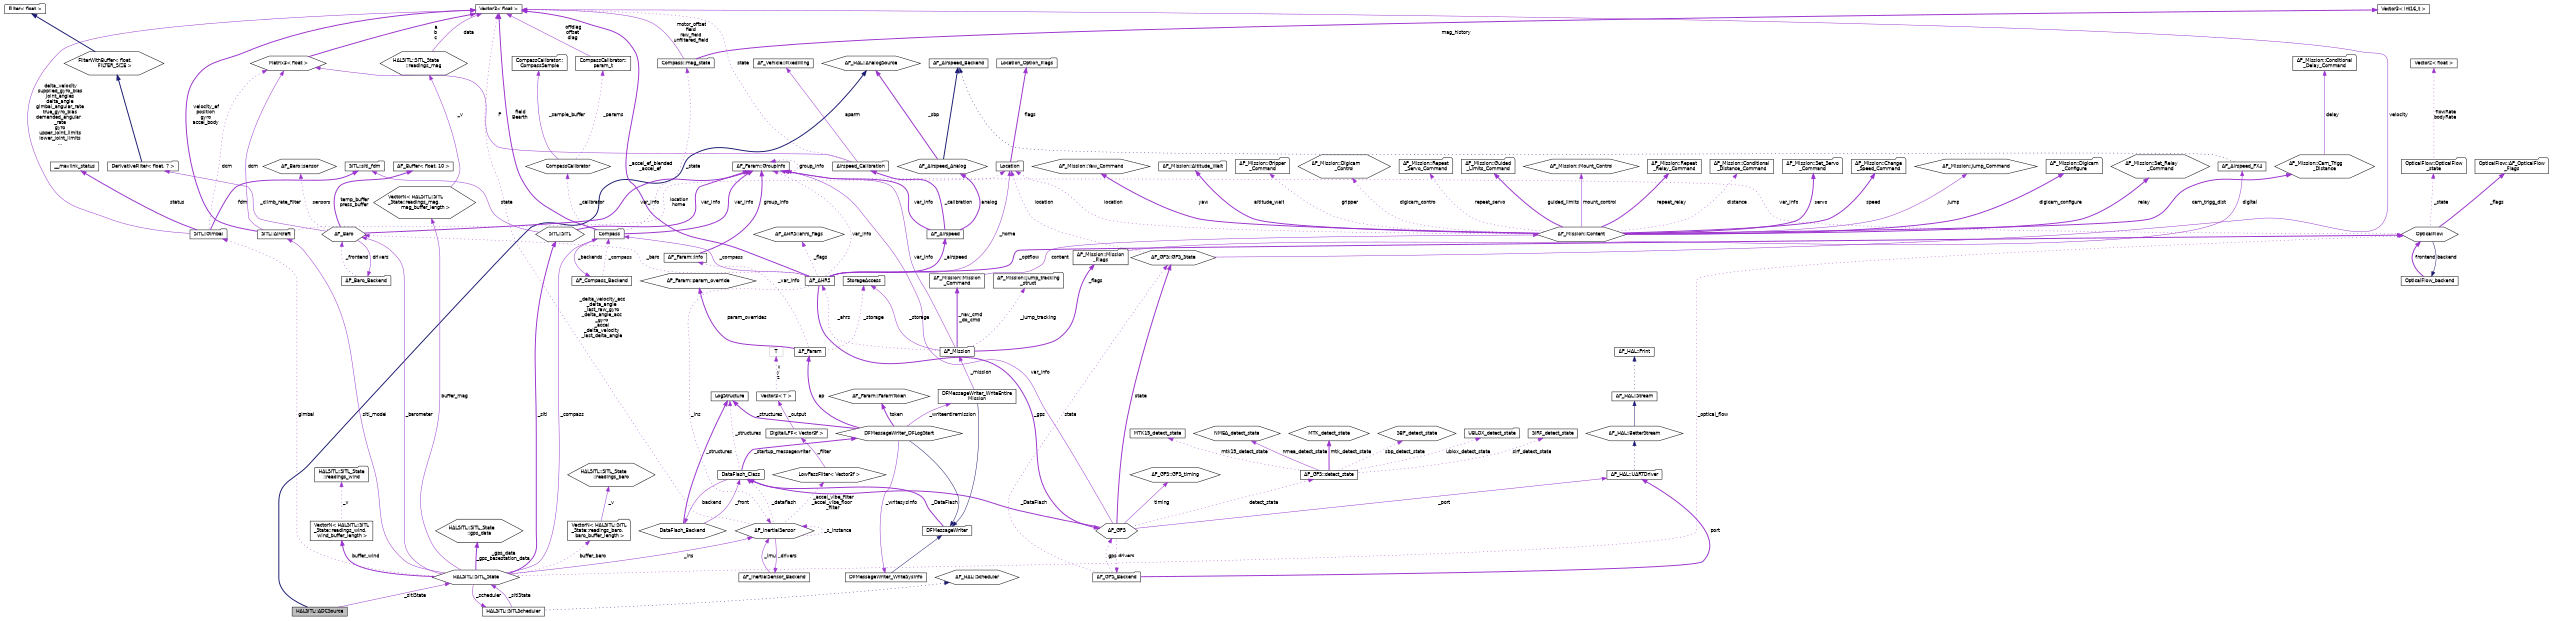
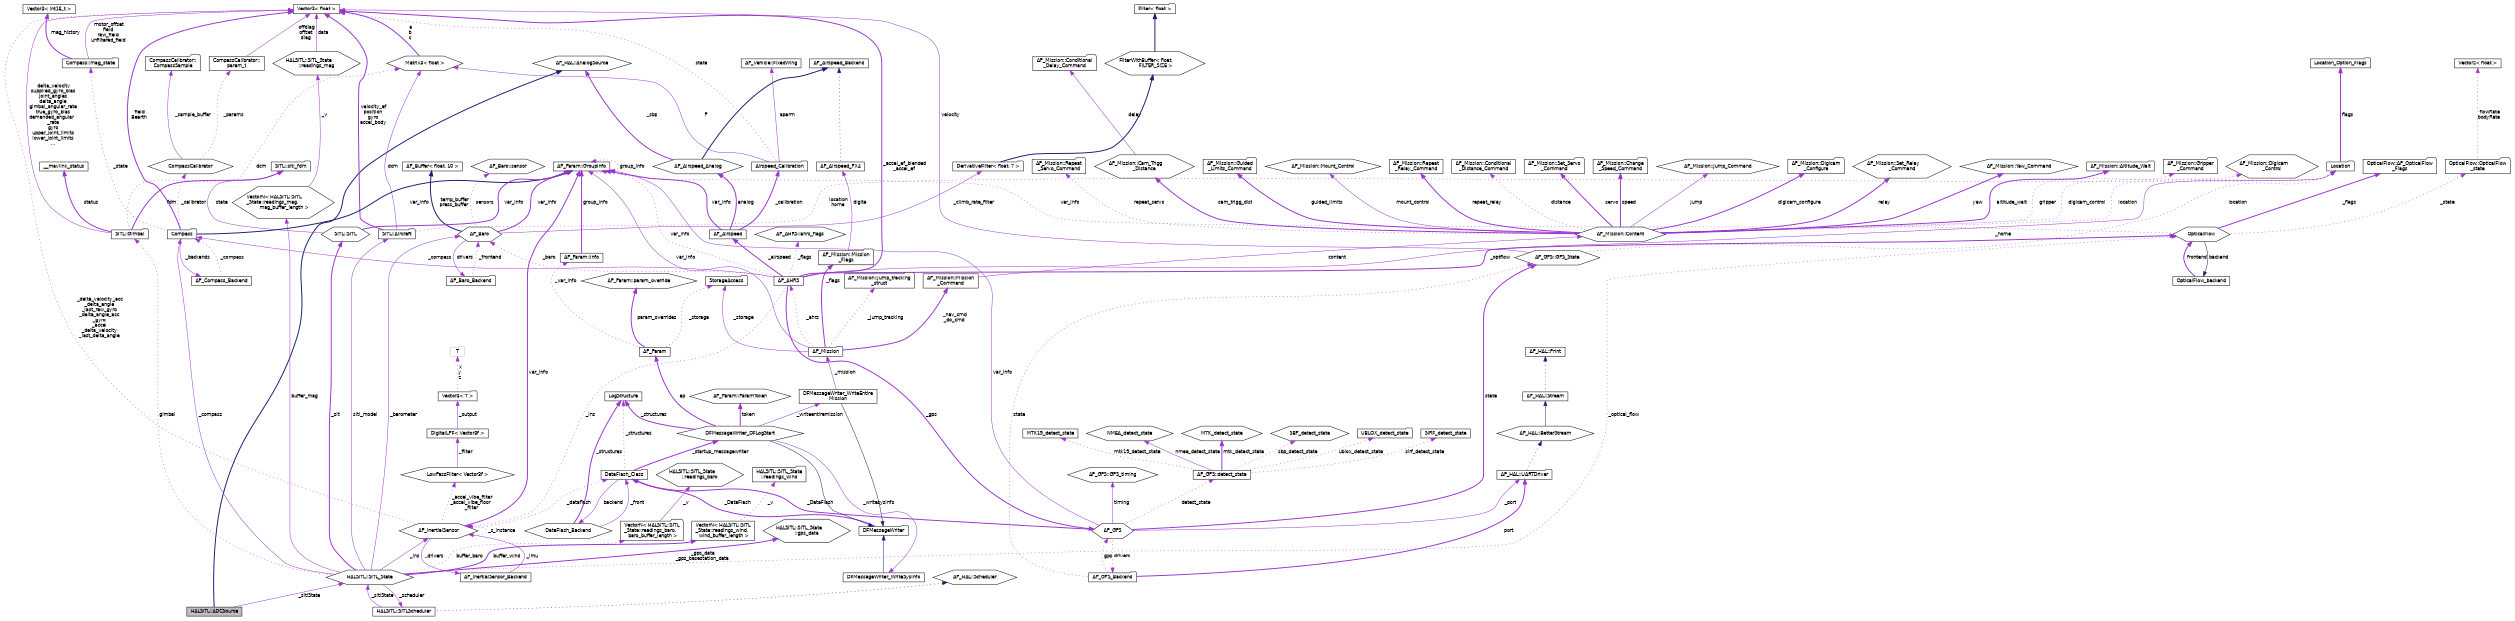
(352, 181) -> (435, 211)
(701, 226) -> (381, 198)
none -> (527, 362)
